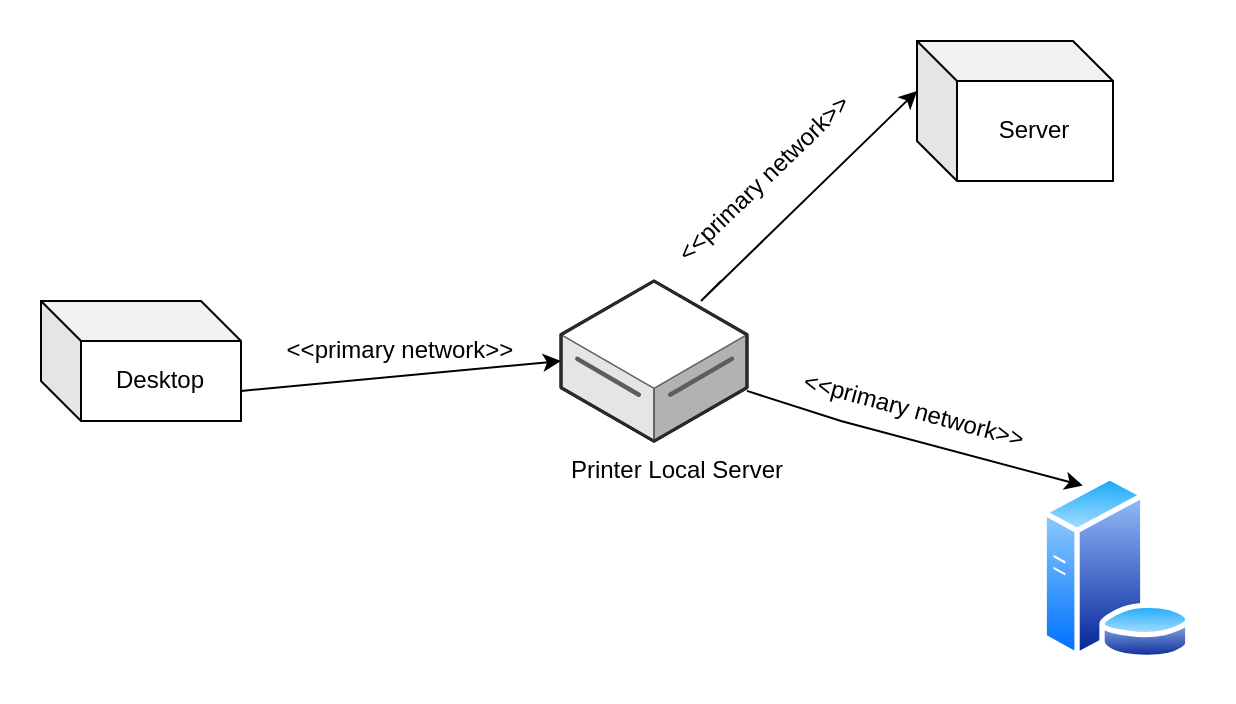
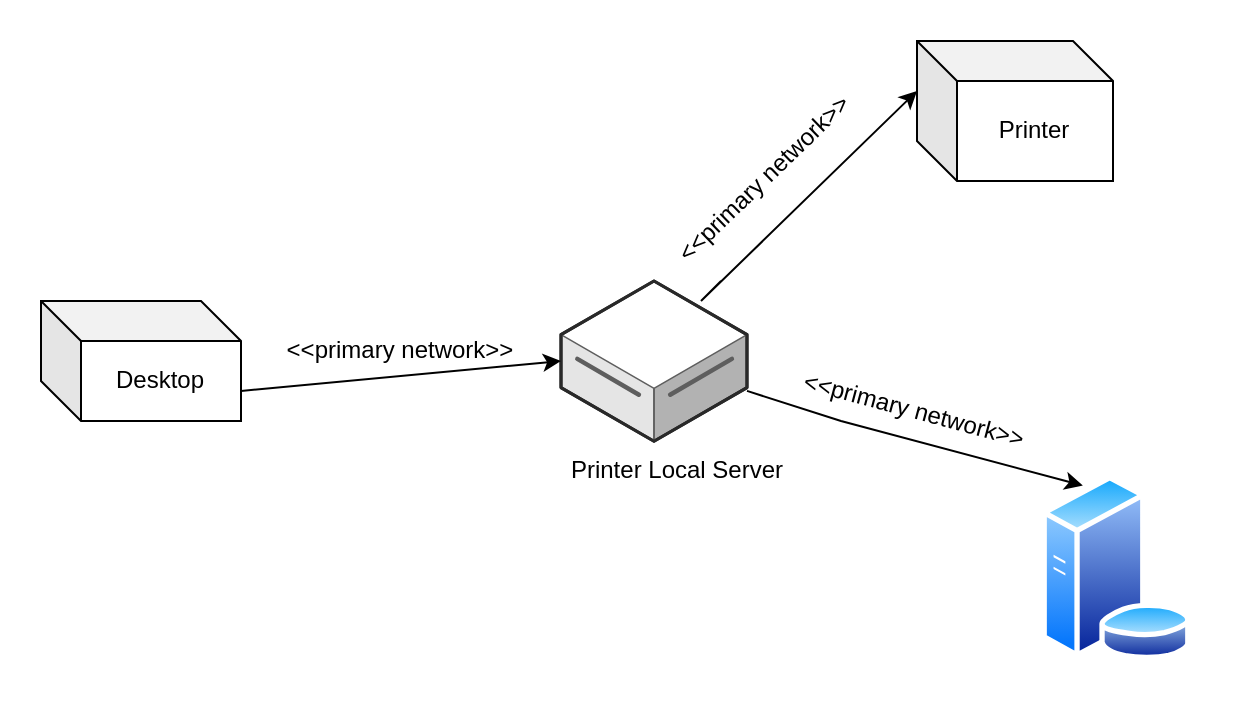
(1035, 131) -> (1035, 131)
